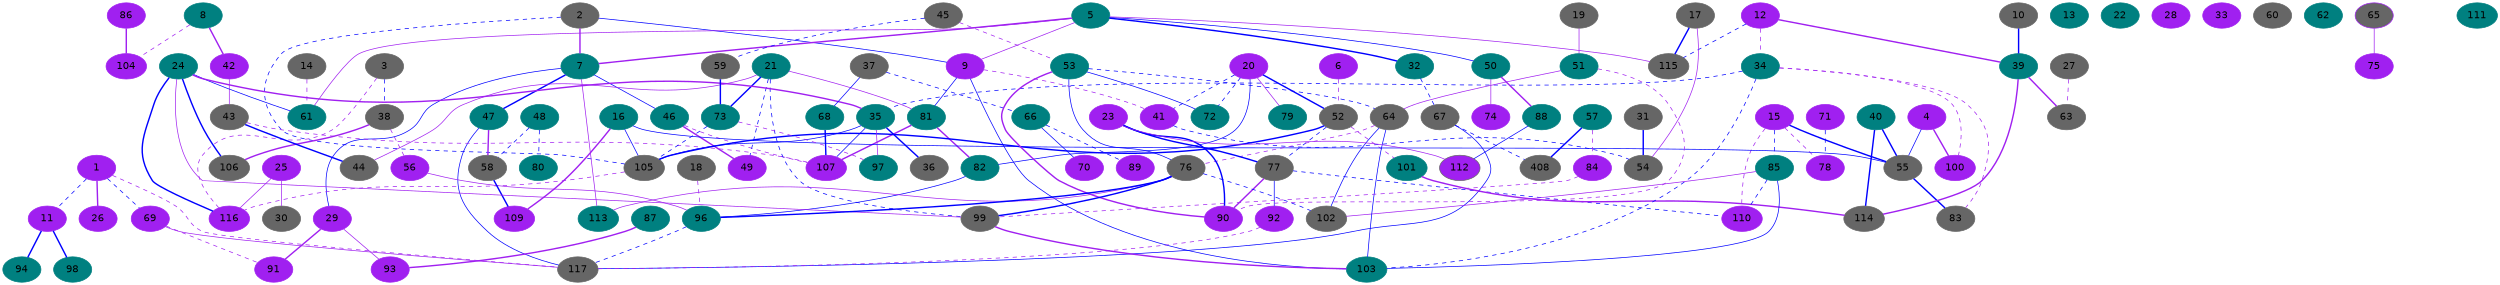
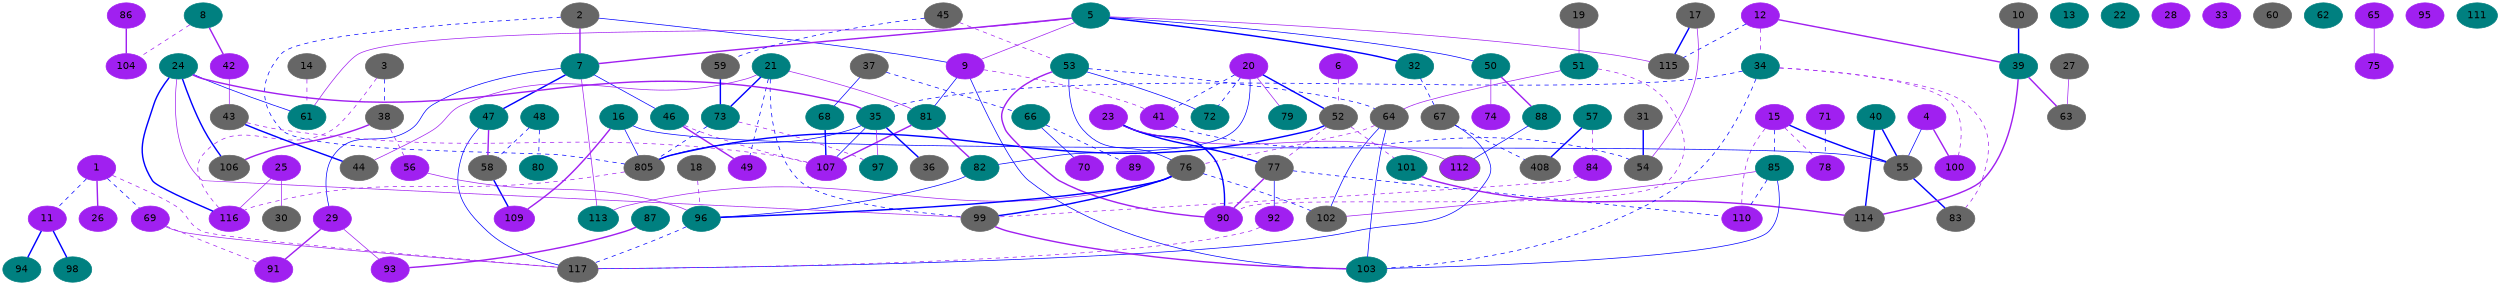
(2374, 16) -> (2374, 16)
none -> (2425, 16)
(2068, 92) -> (2068, 92)
(1313, 137) -> (1313, 137)
(644, 168) -> (644, 168)
